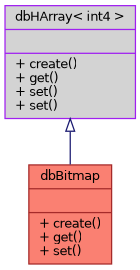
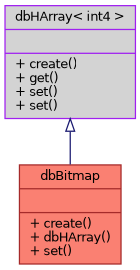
(61, 238) -> (70, 238)
